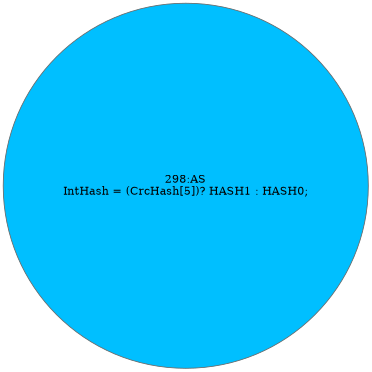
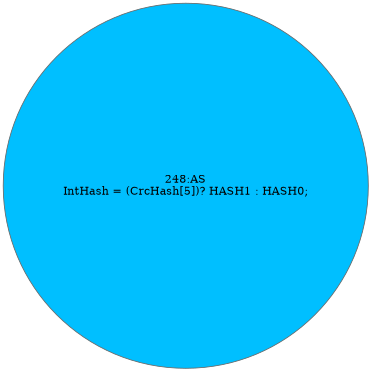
(186, 186) -> (186, 186)
